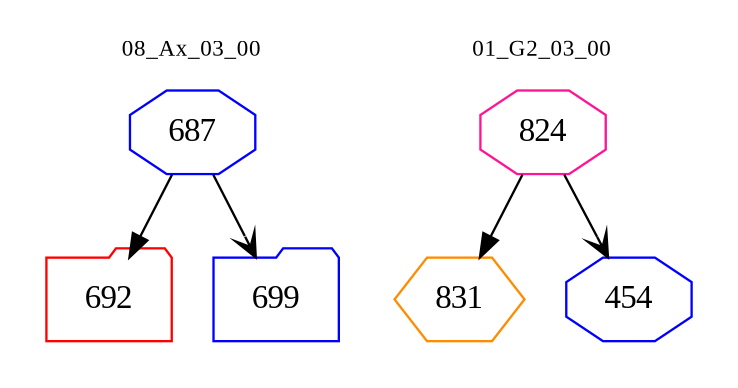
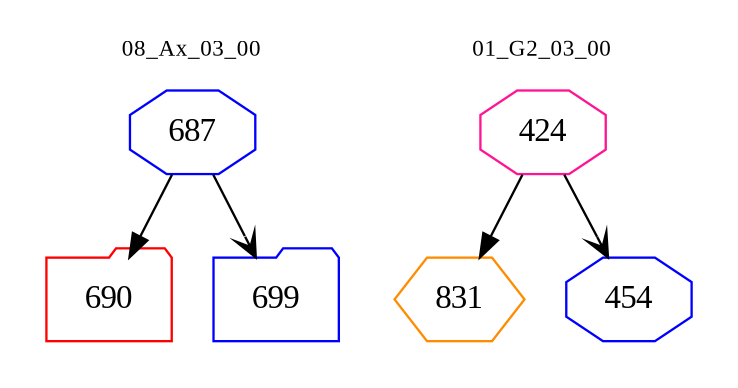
(543, 132) -> (543, 132)
(109, 299) -> (109, 299)
